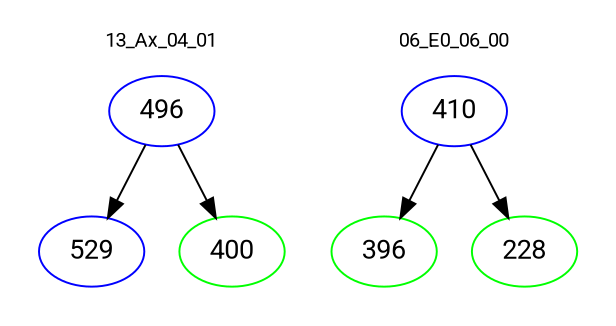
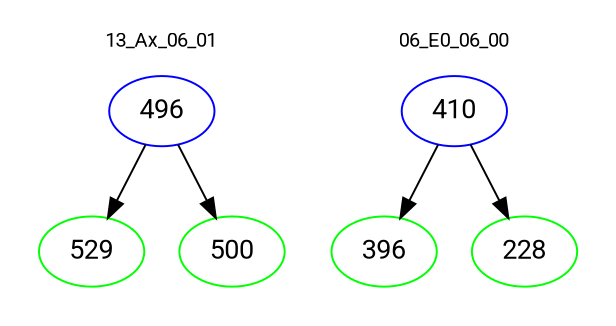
(162, 42) -> (162, 42)
(92, 252) -> (92, 252)
(232, 252) -> (232, 252)
